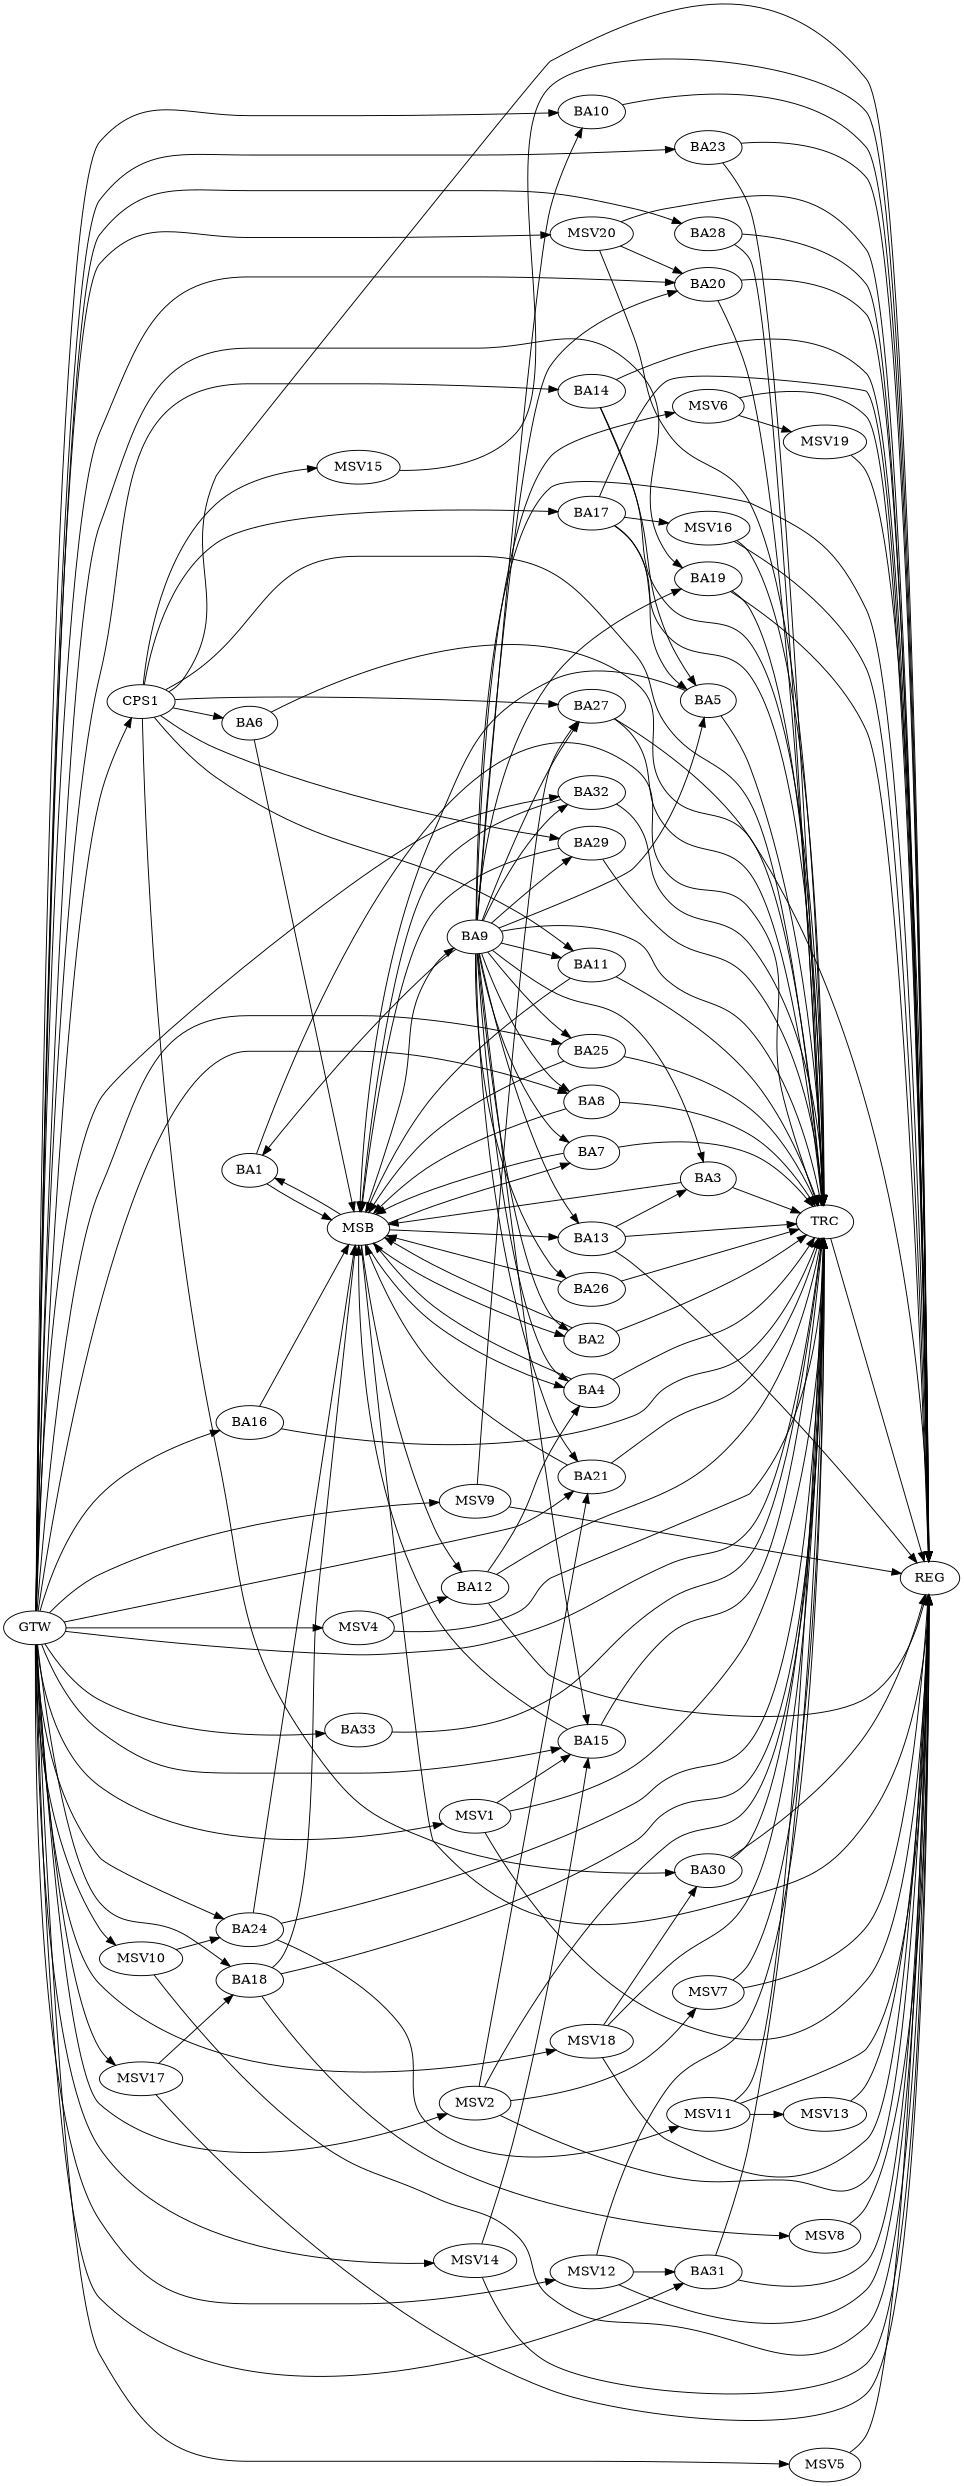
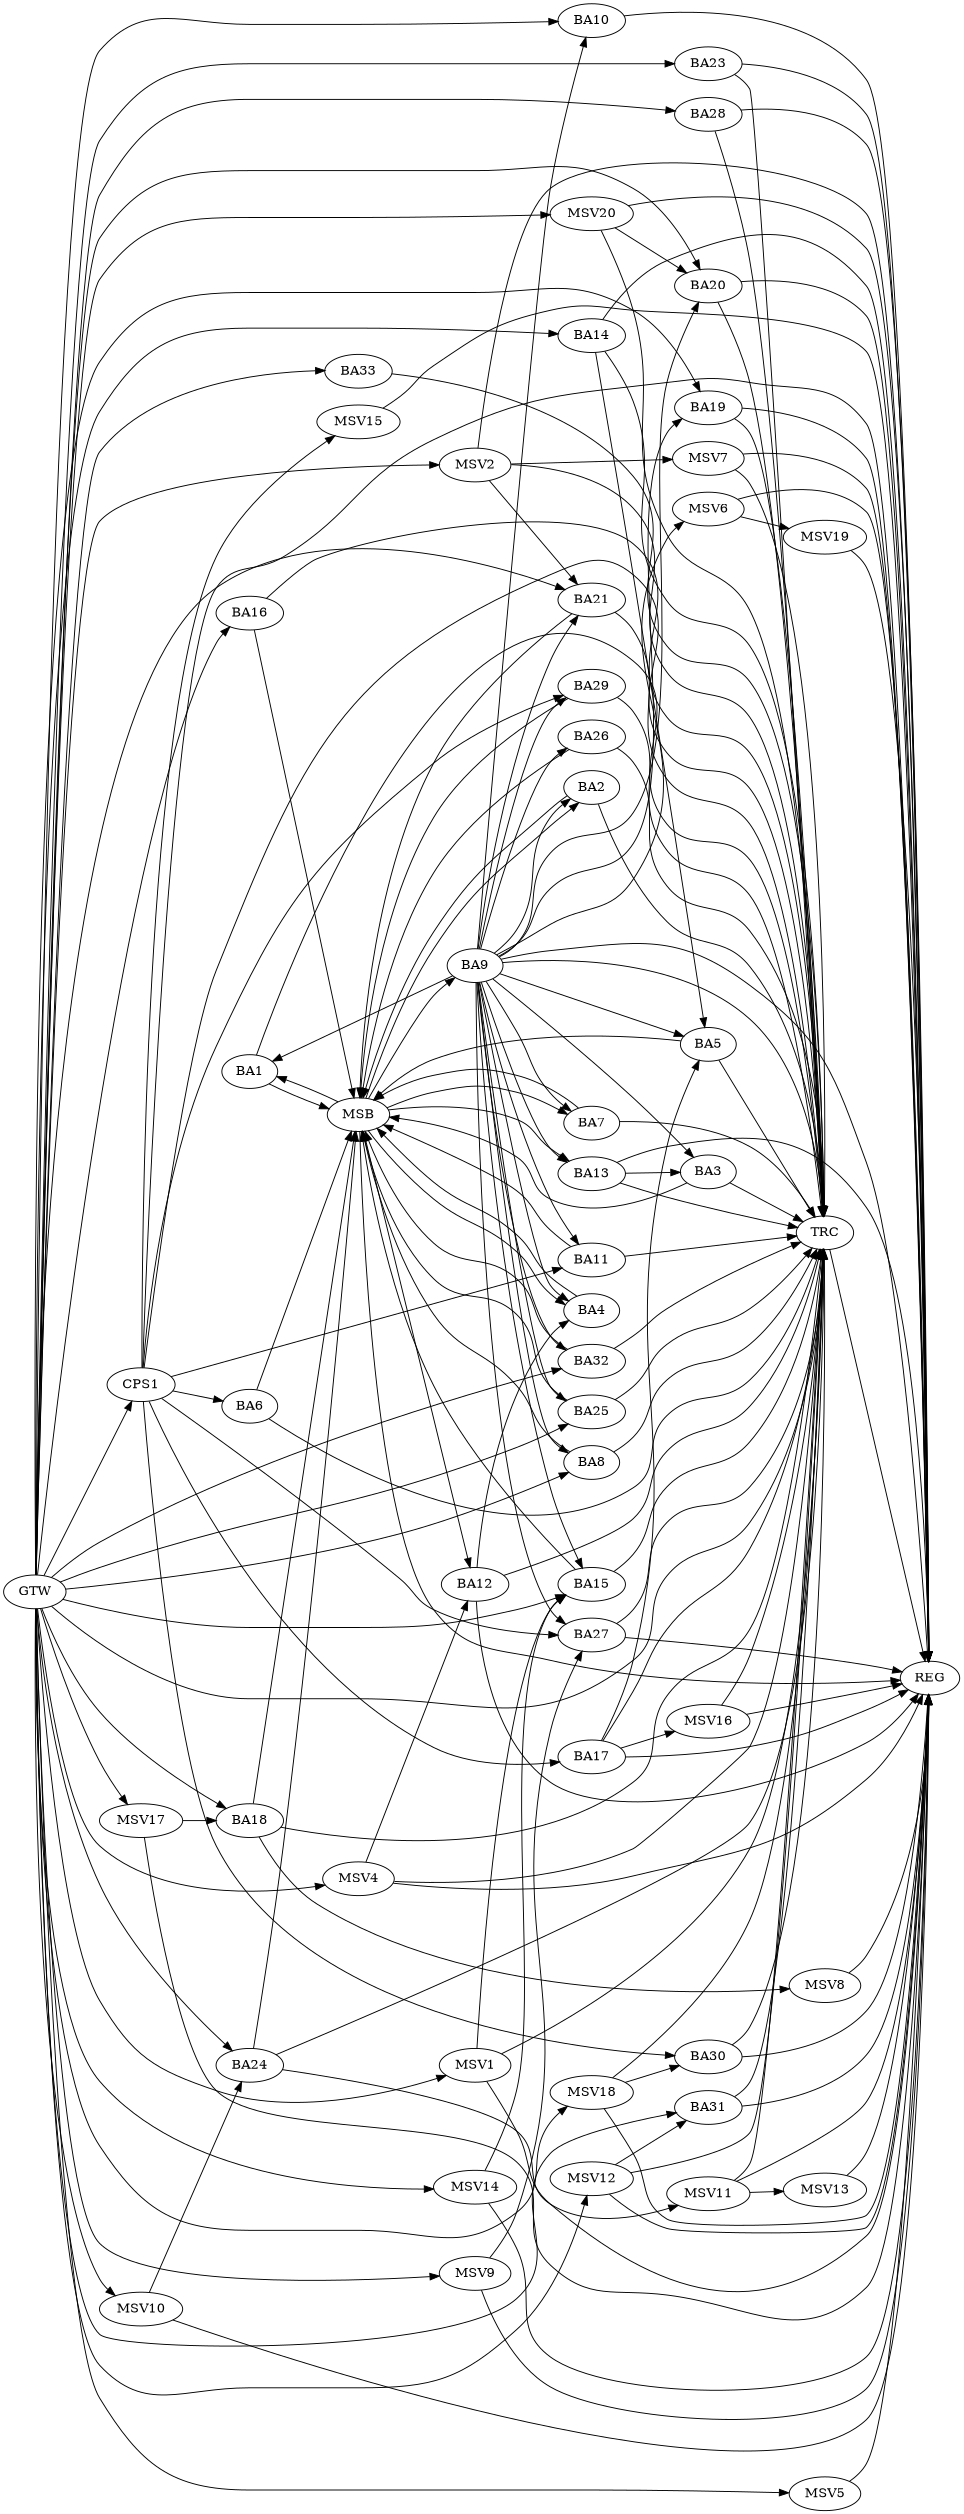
(724, 1330) -> none
none -> (671, 1867)
